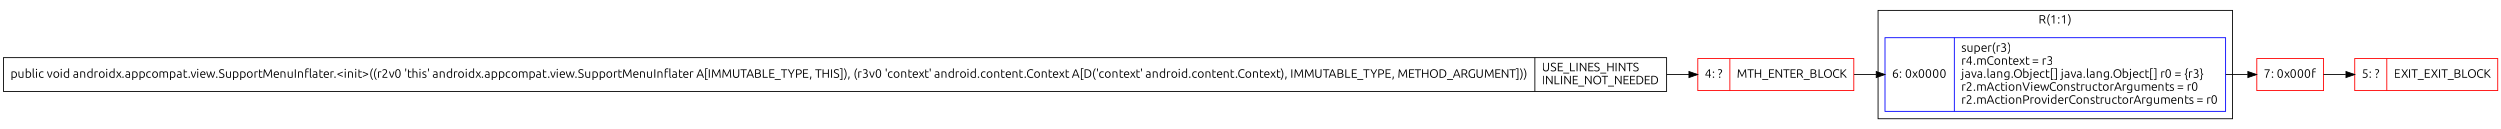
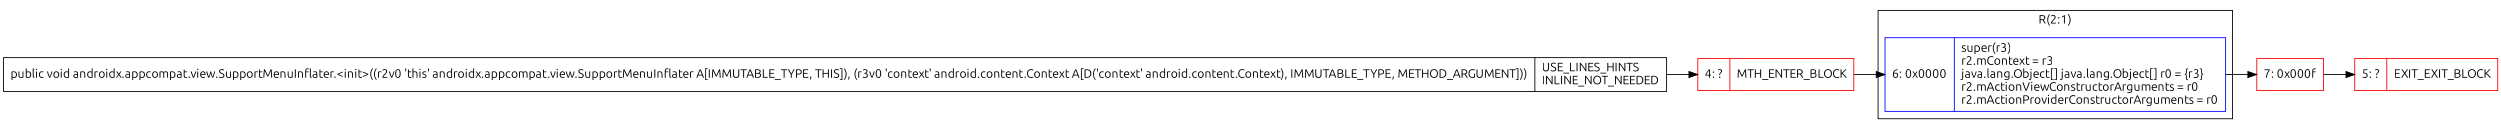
(2055, 20) -> (2055, 20)
(2008, 61) -> (2008, 61)
